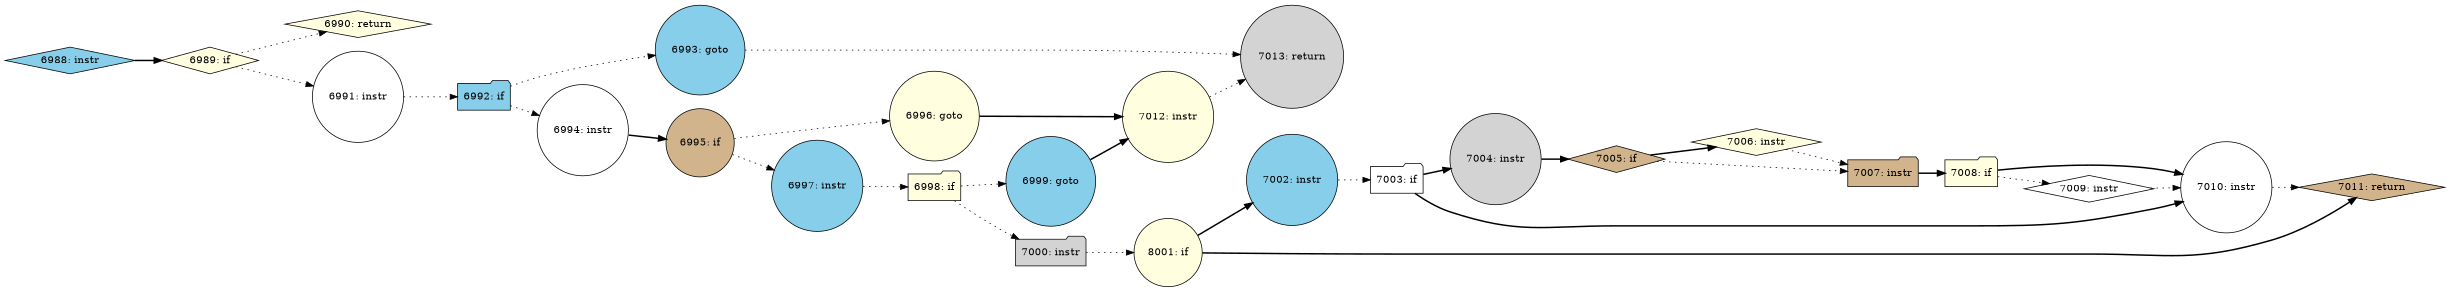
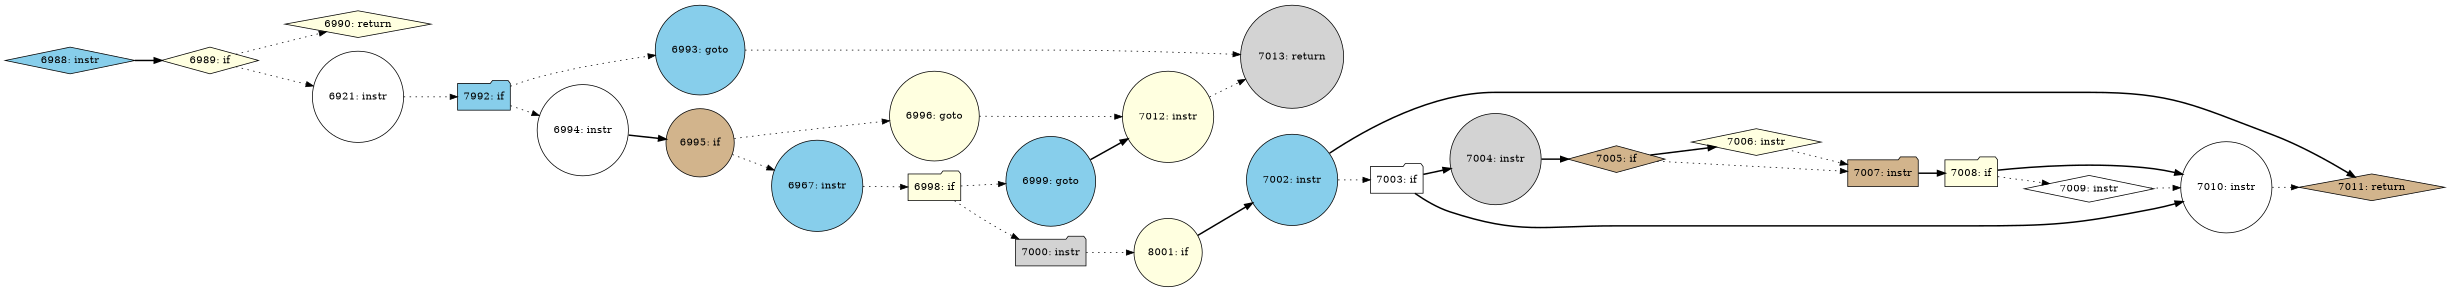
(358, 97) -> (358, 97)
(484, 97) -> (484, 97)
(1047, 116) -> (1047, 116)
(817, 186) -> (817, 186)
(1781, 254) -> (1840, 92)
